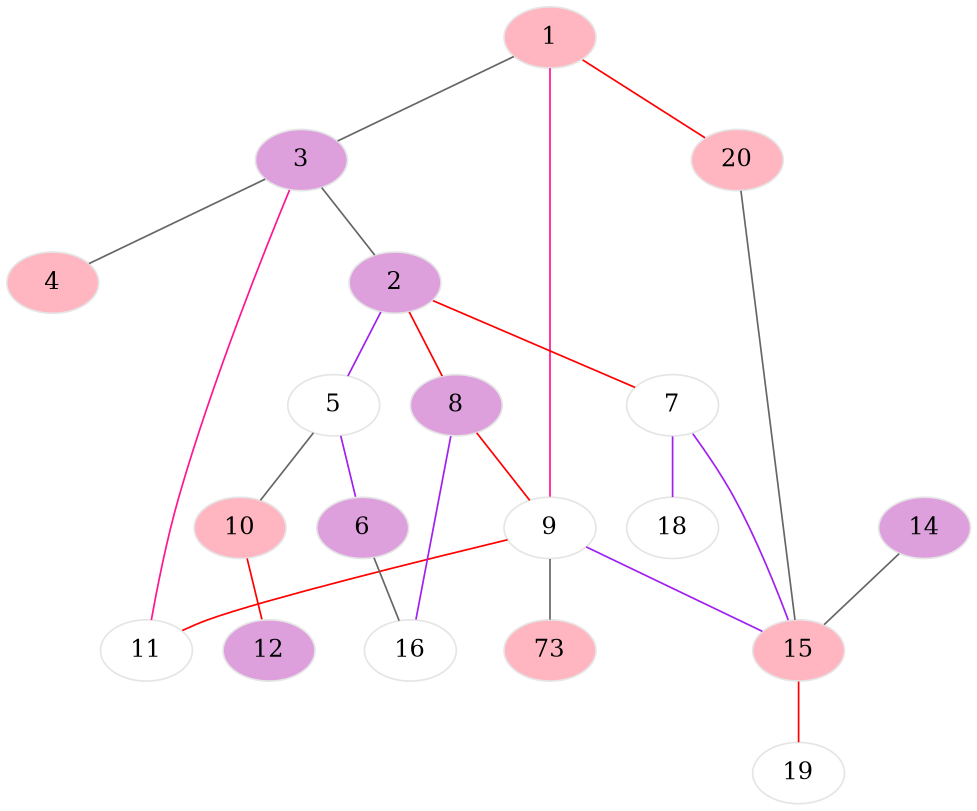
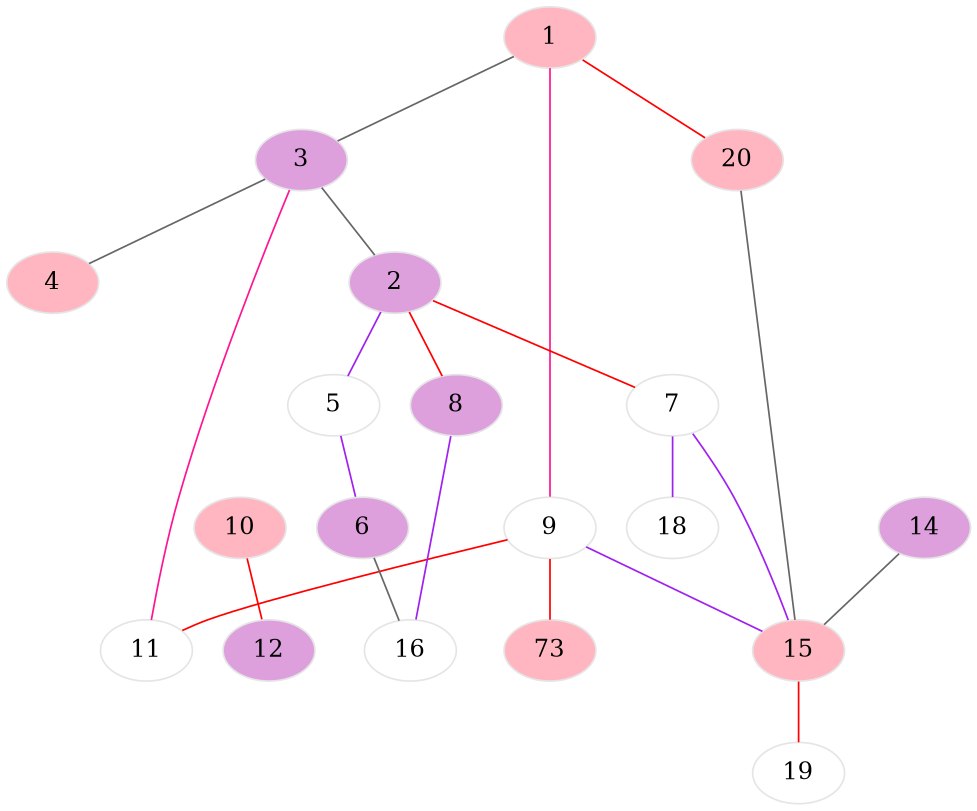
(287, 467) -> none
(503, 467) -> none
(550, 589) -> (550, 589)
